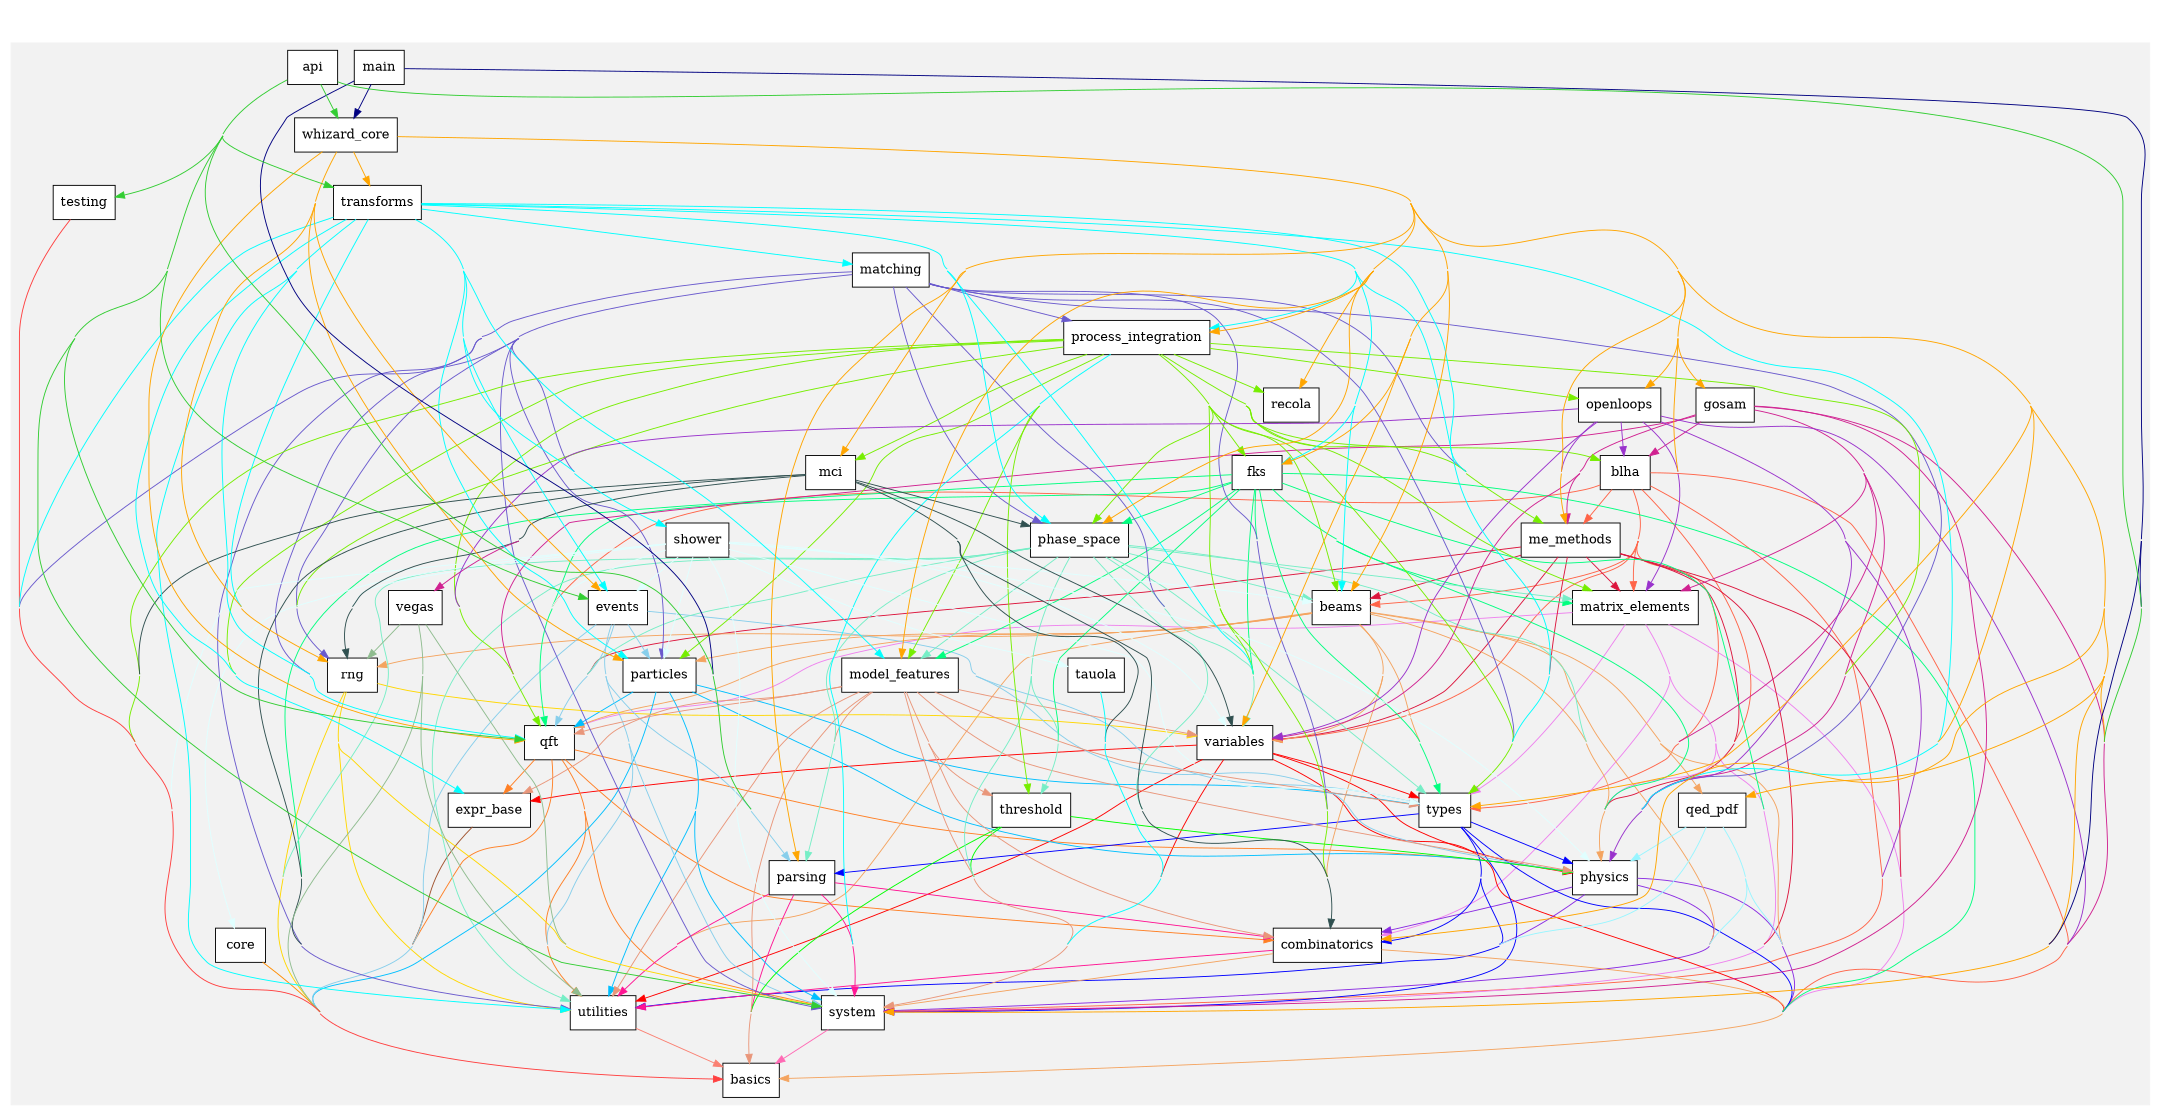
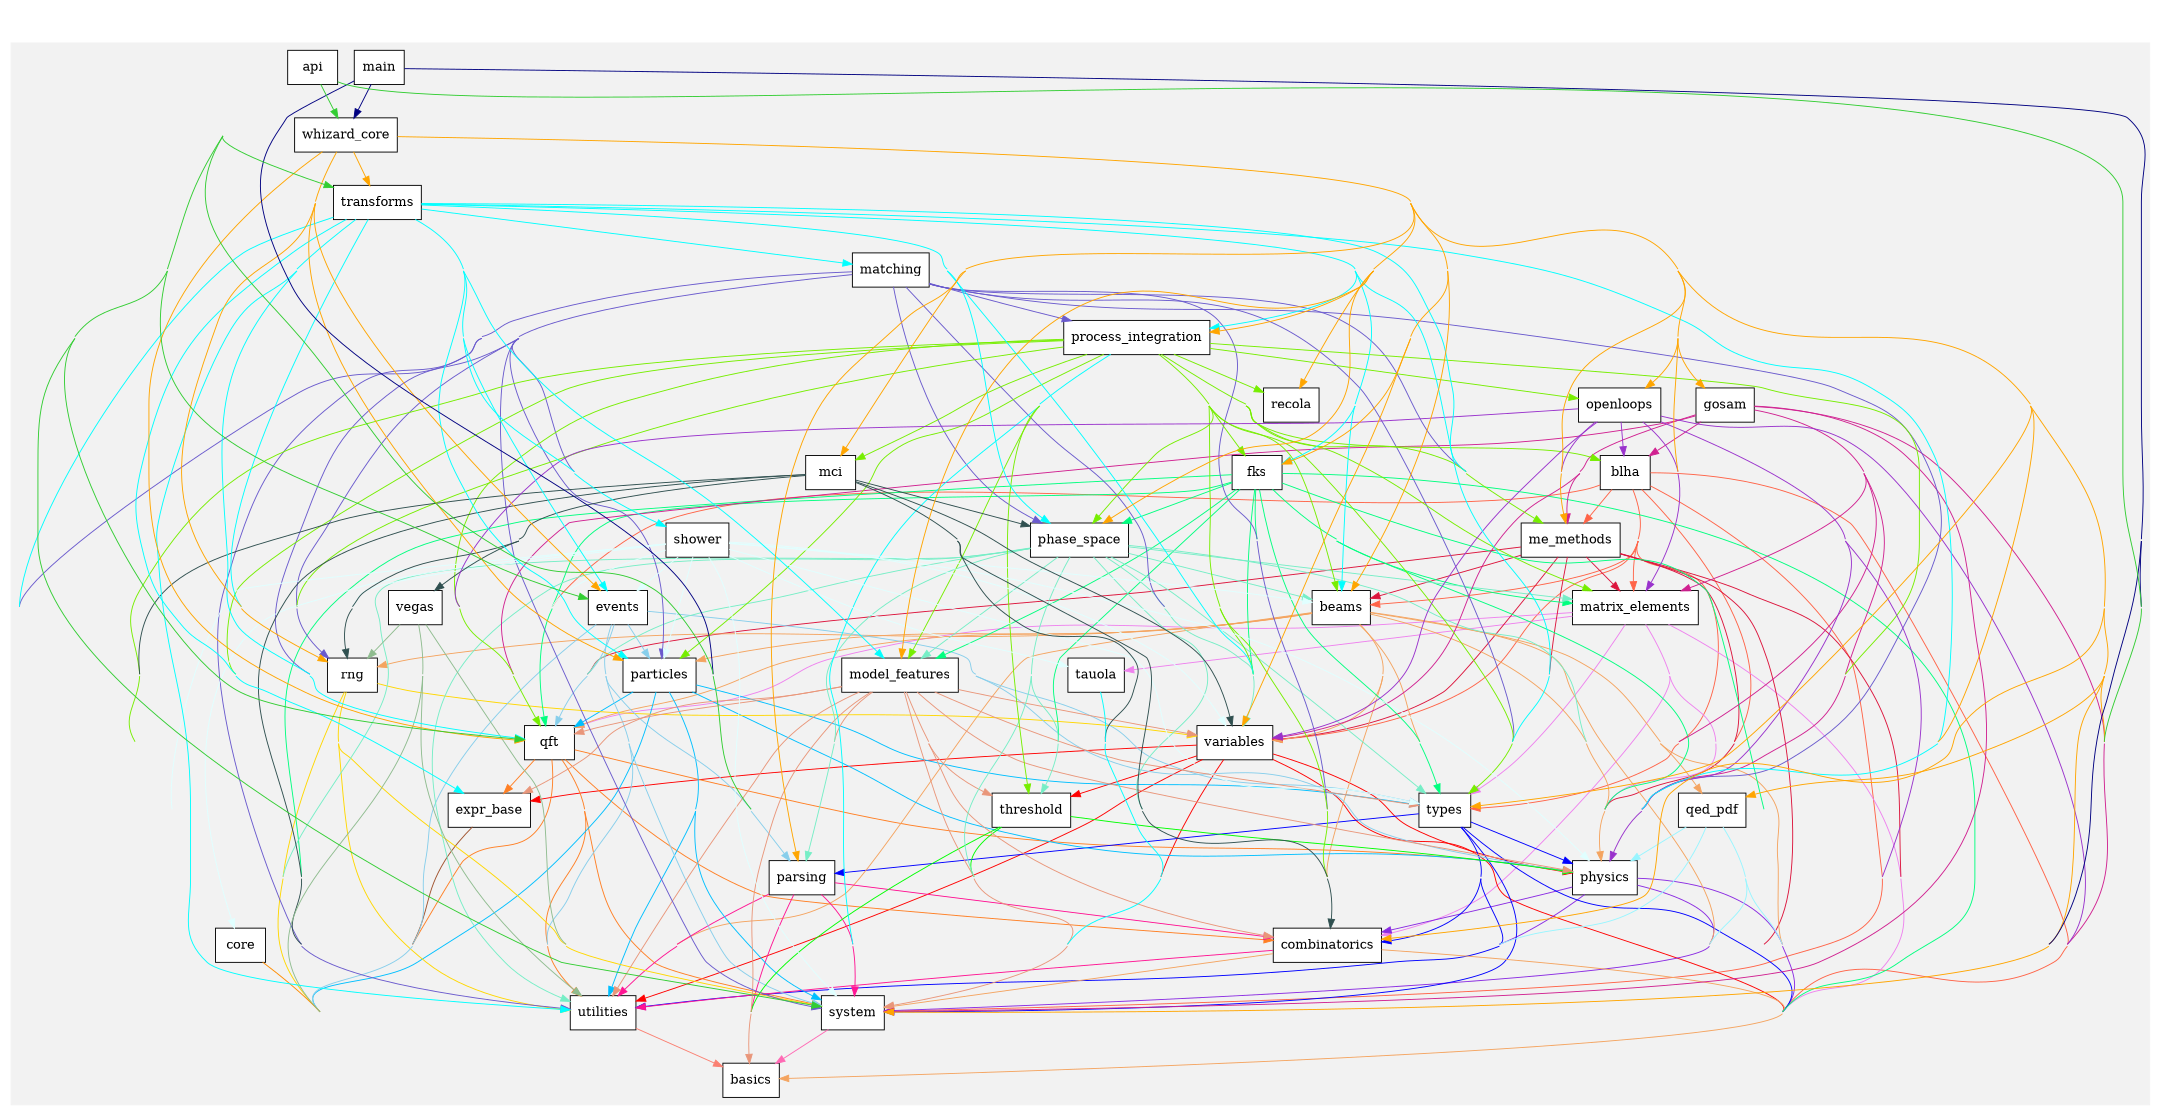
(84, 202) -> none
(489, 555) -> (489, 555)
(1342, 773) -> (1132, 777)
(1744, 781) -> (1353, 643)
